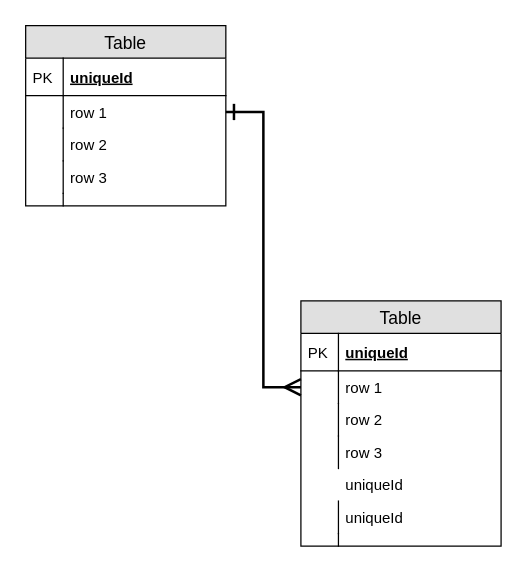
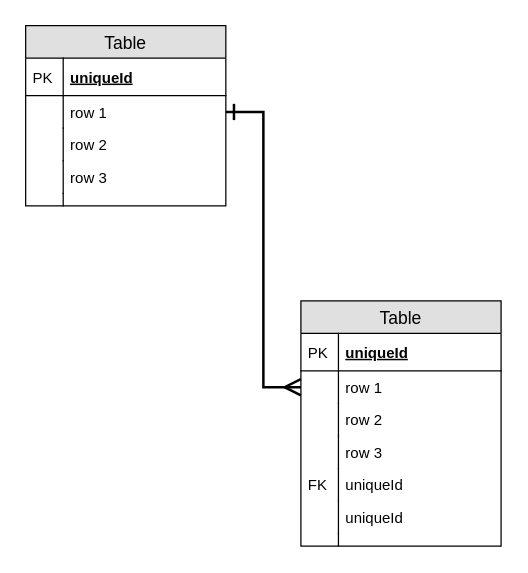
none -> (319, 484)
